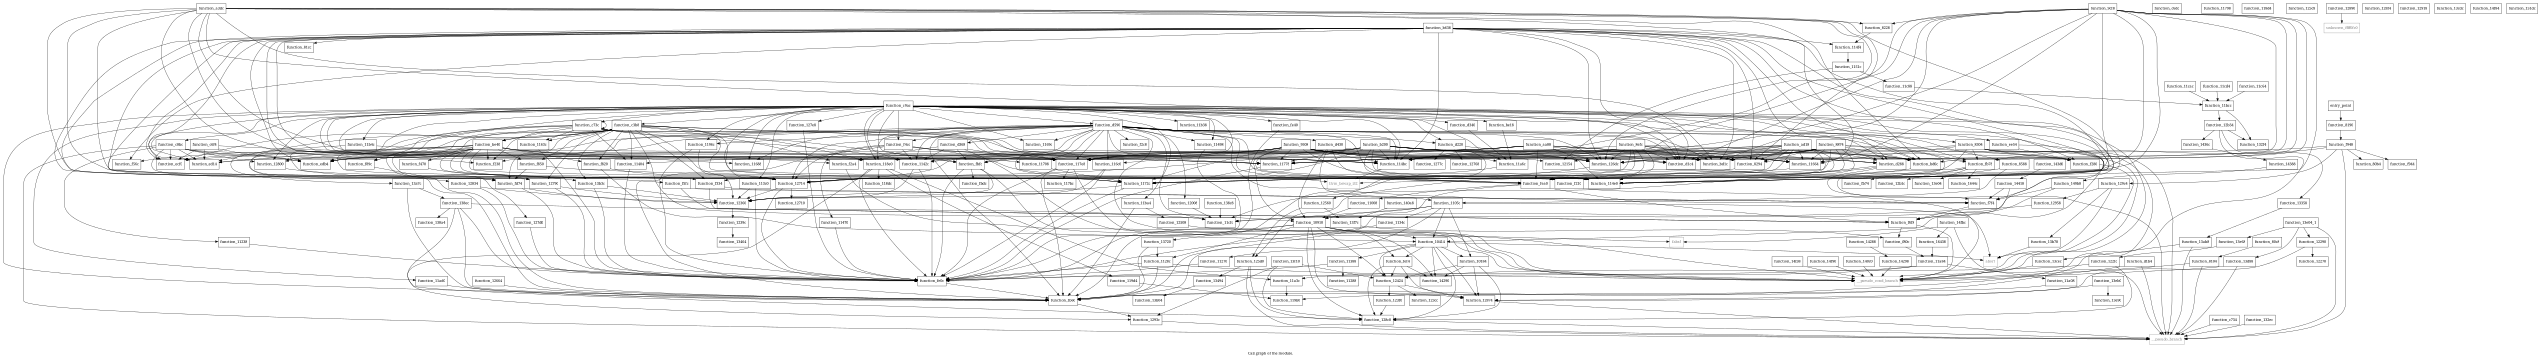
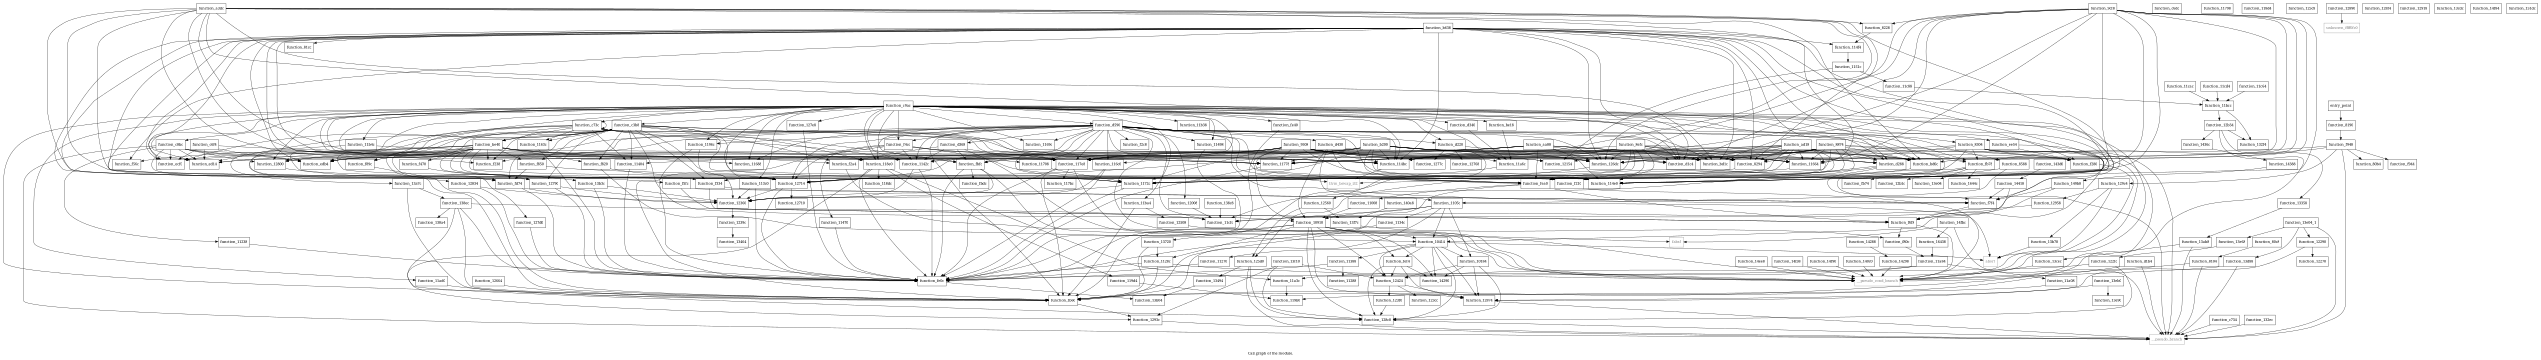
(587, 148) -> (449, 140)
none -> (1021, 155)
none -> (1751, 262)
(996, 291) -> (1038, 291)
